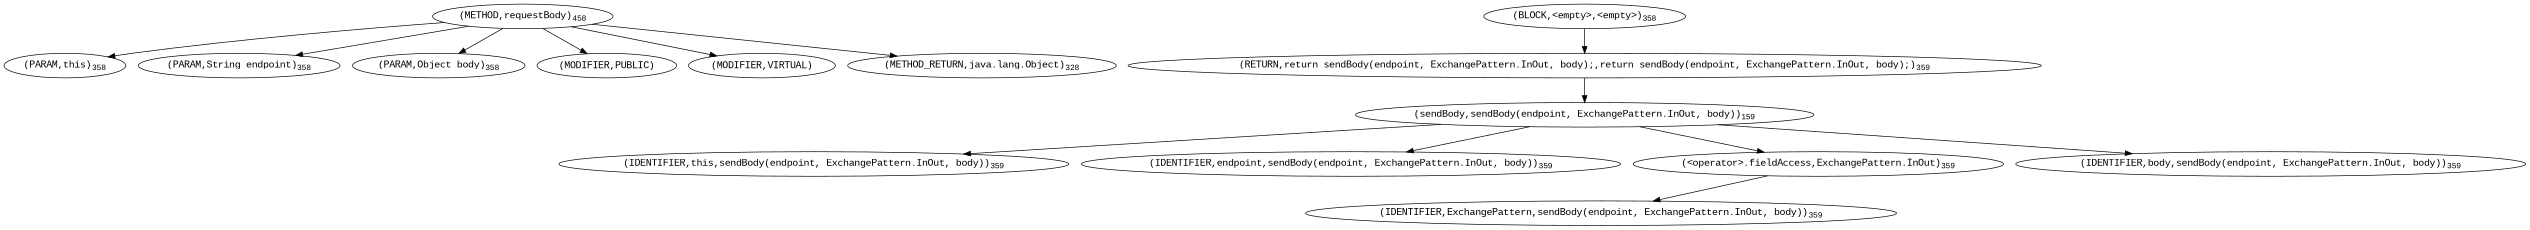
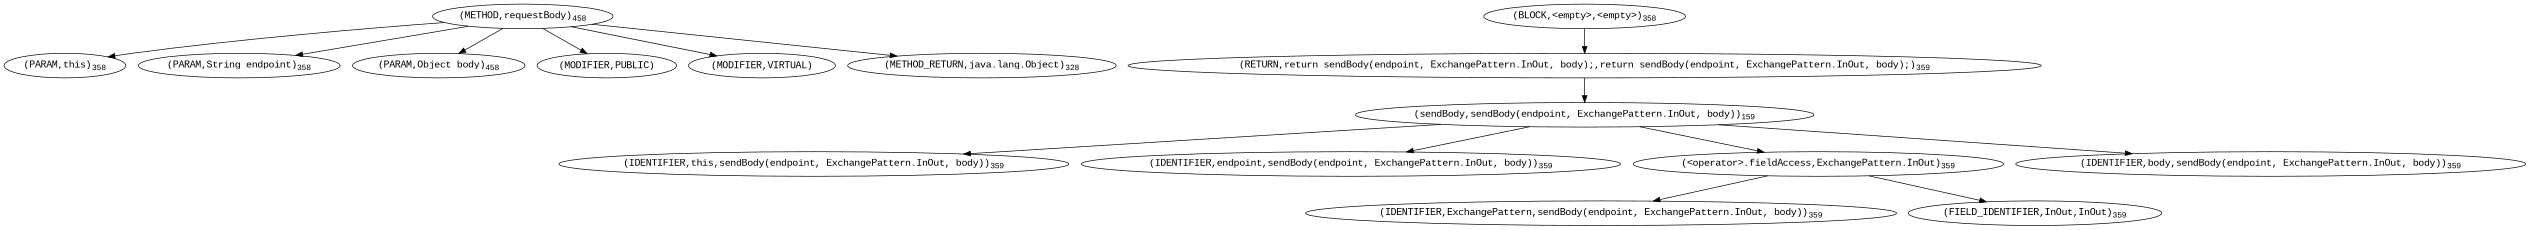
(492, 65) -> (492, 65)
none -> (2035, 213)
